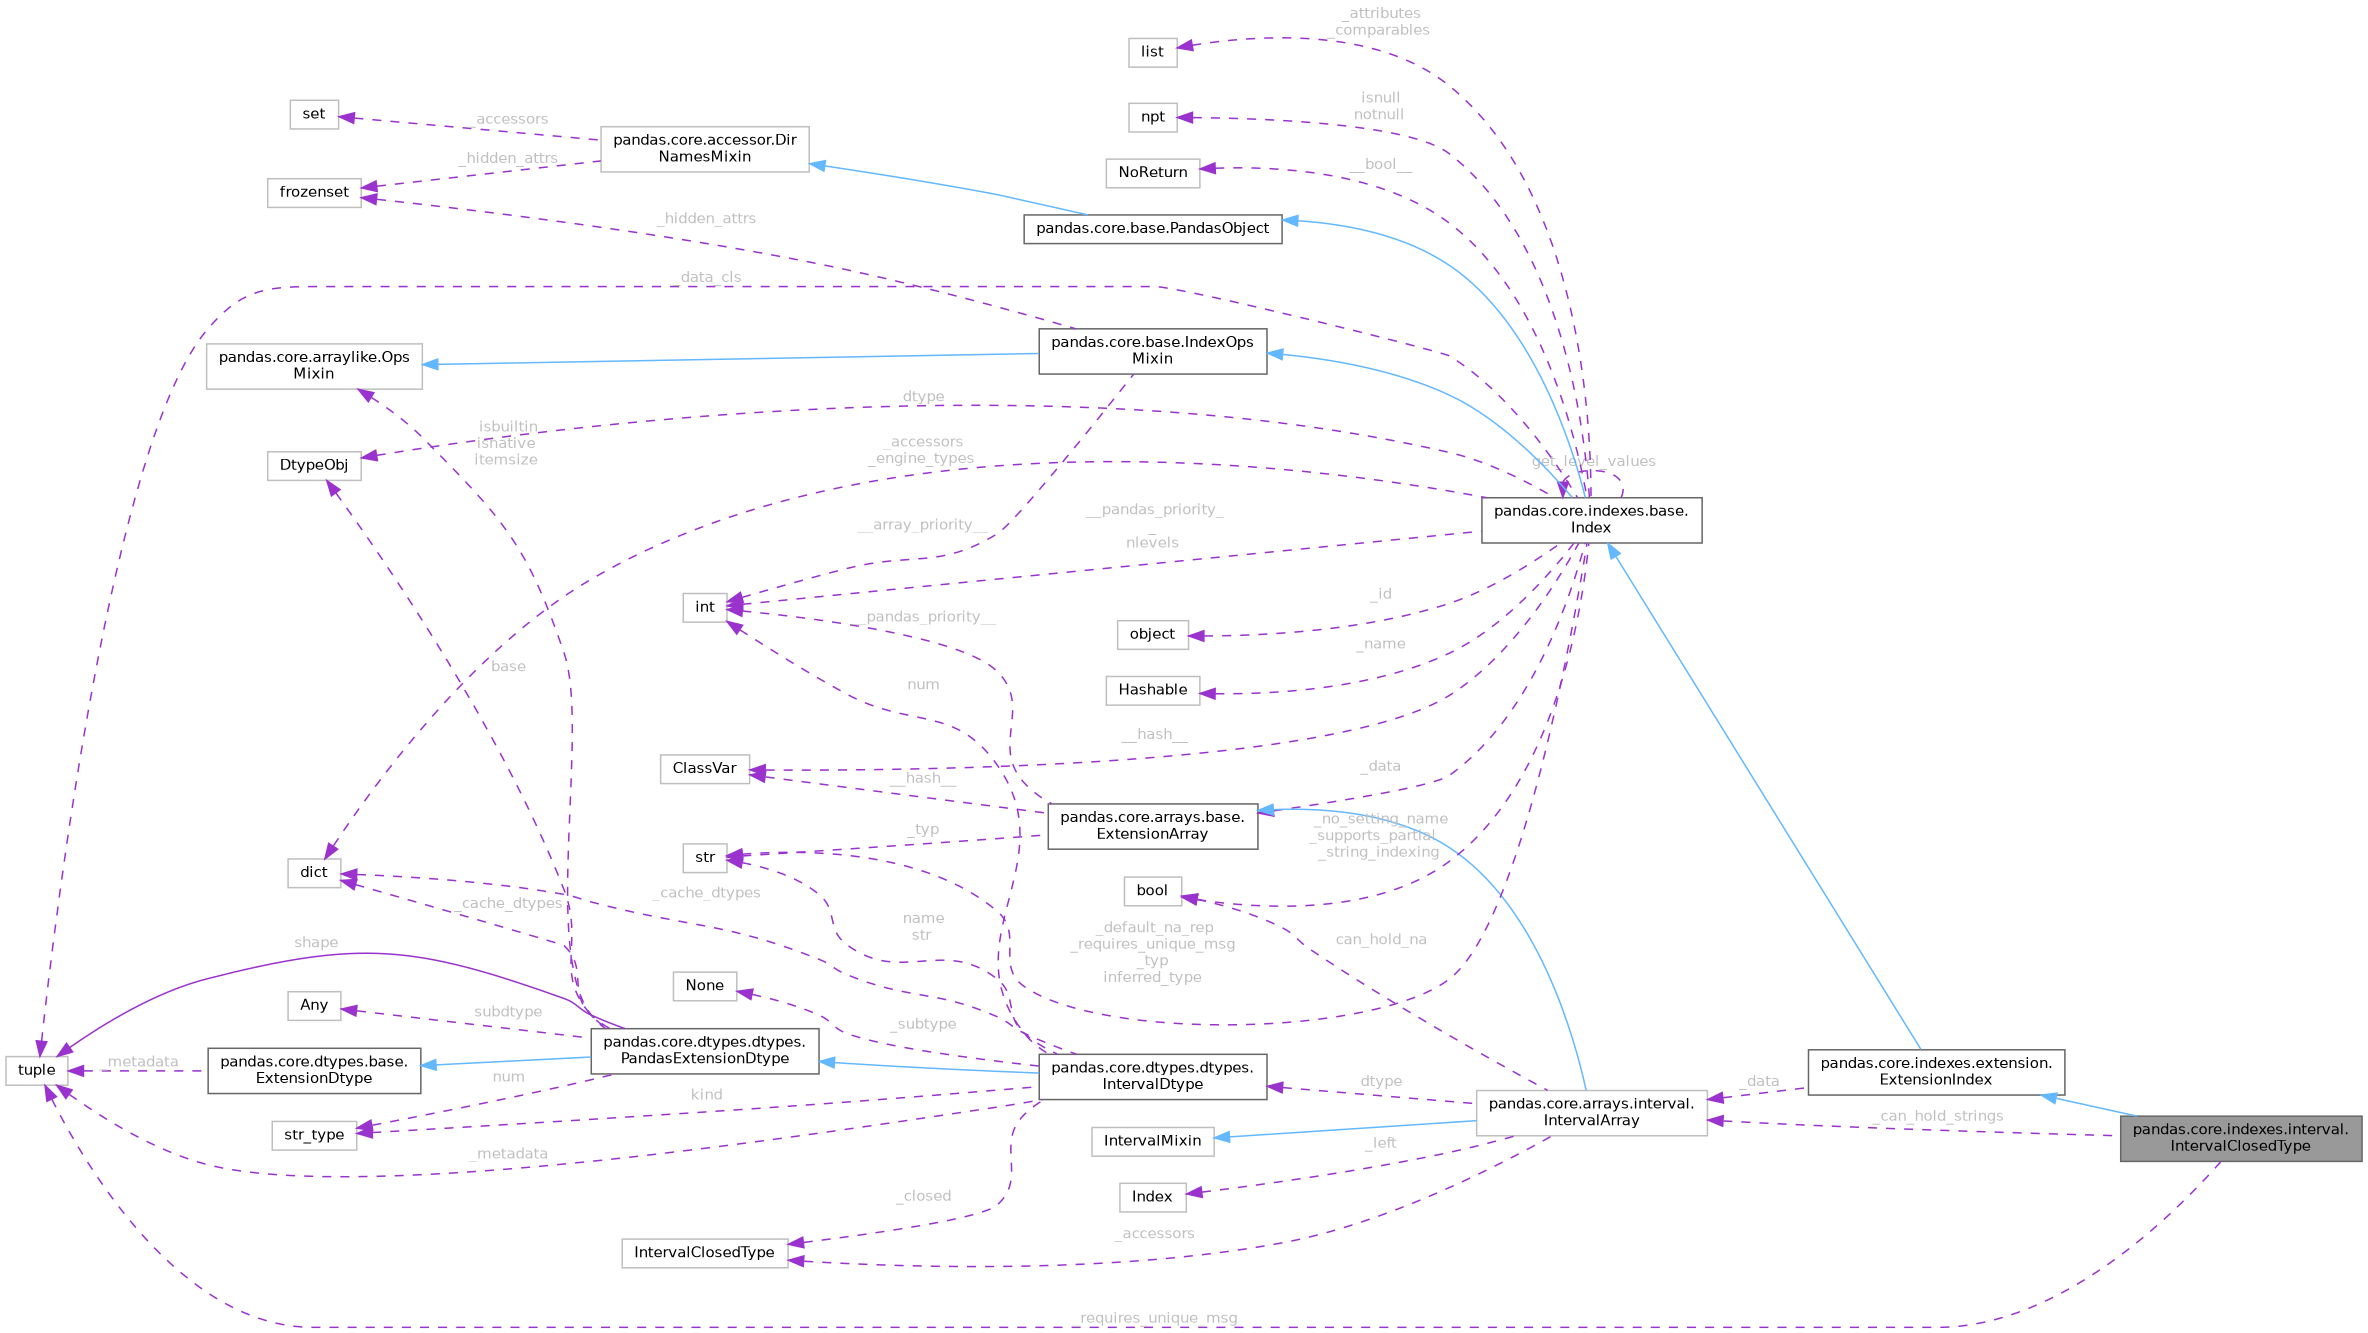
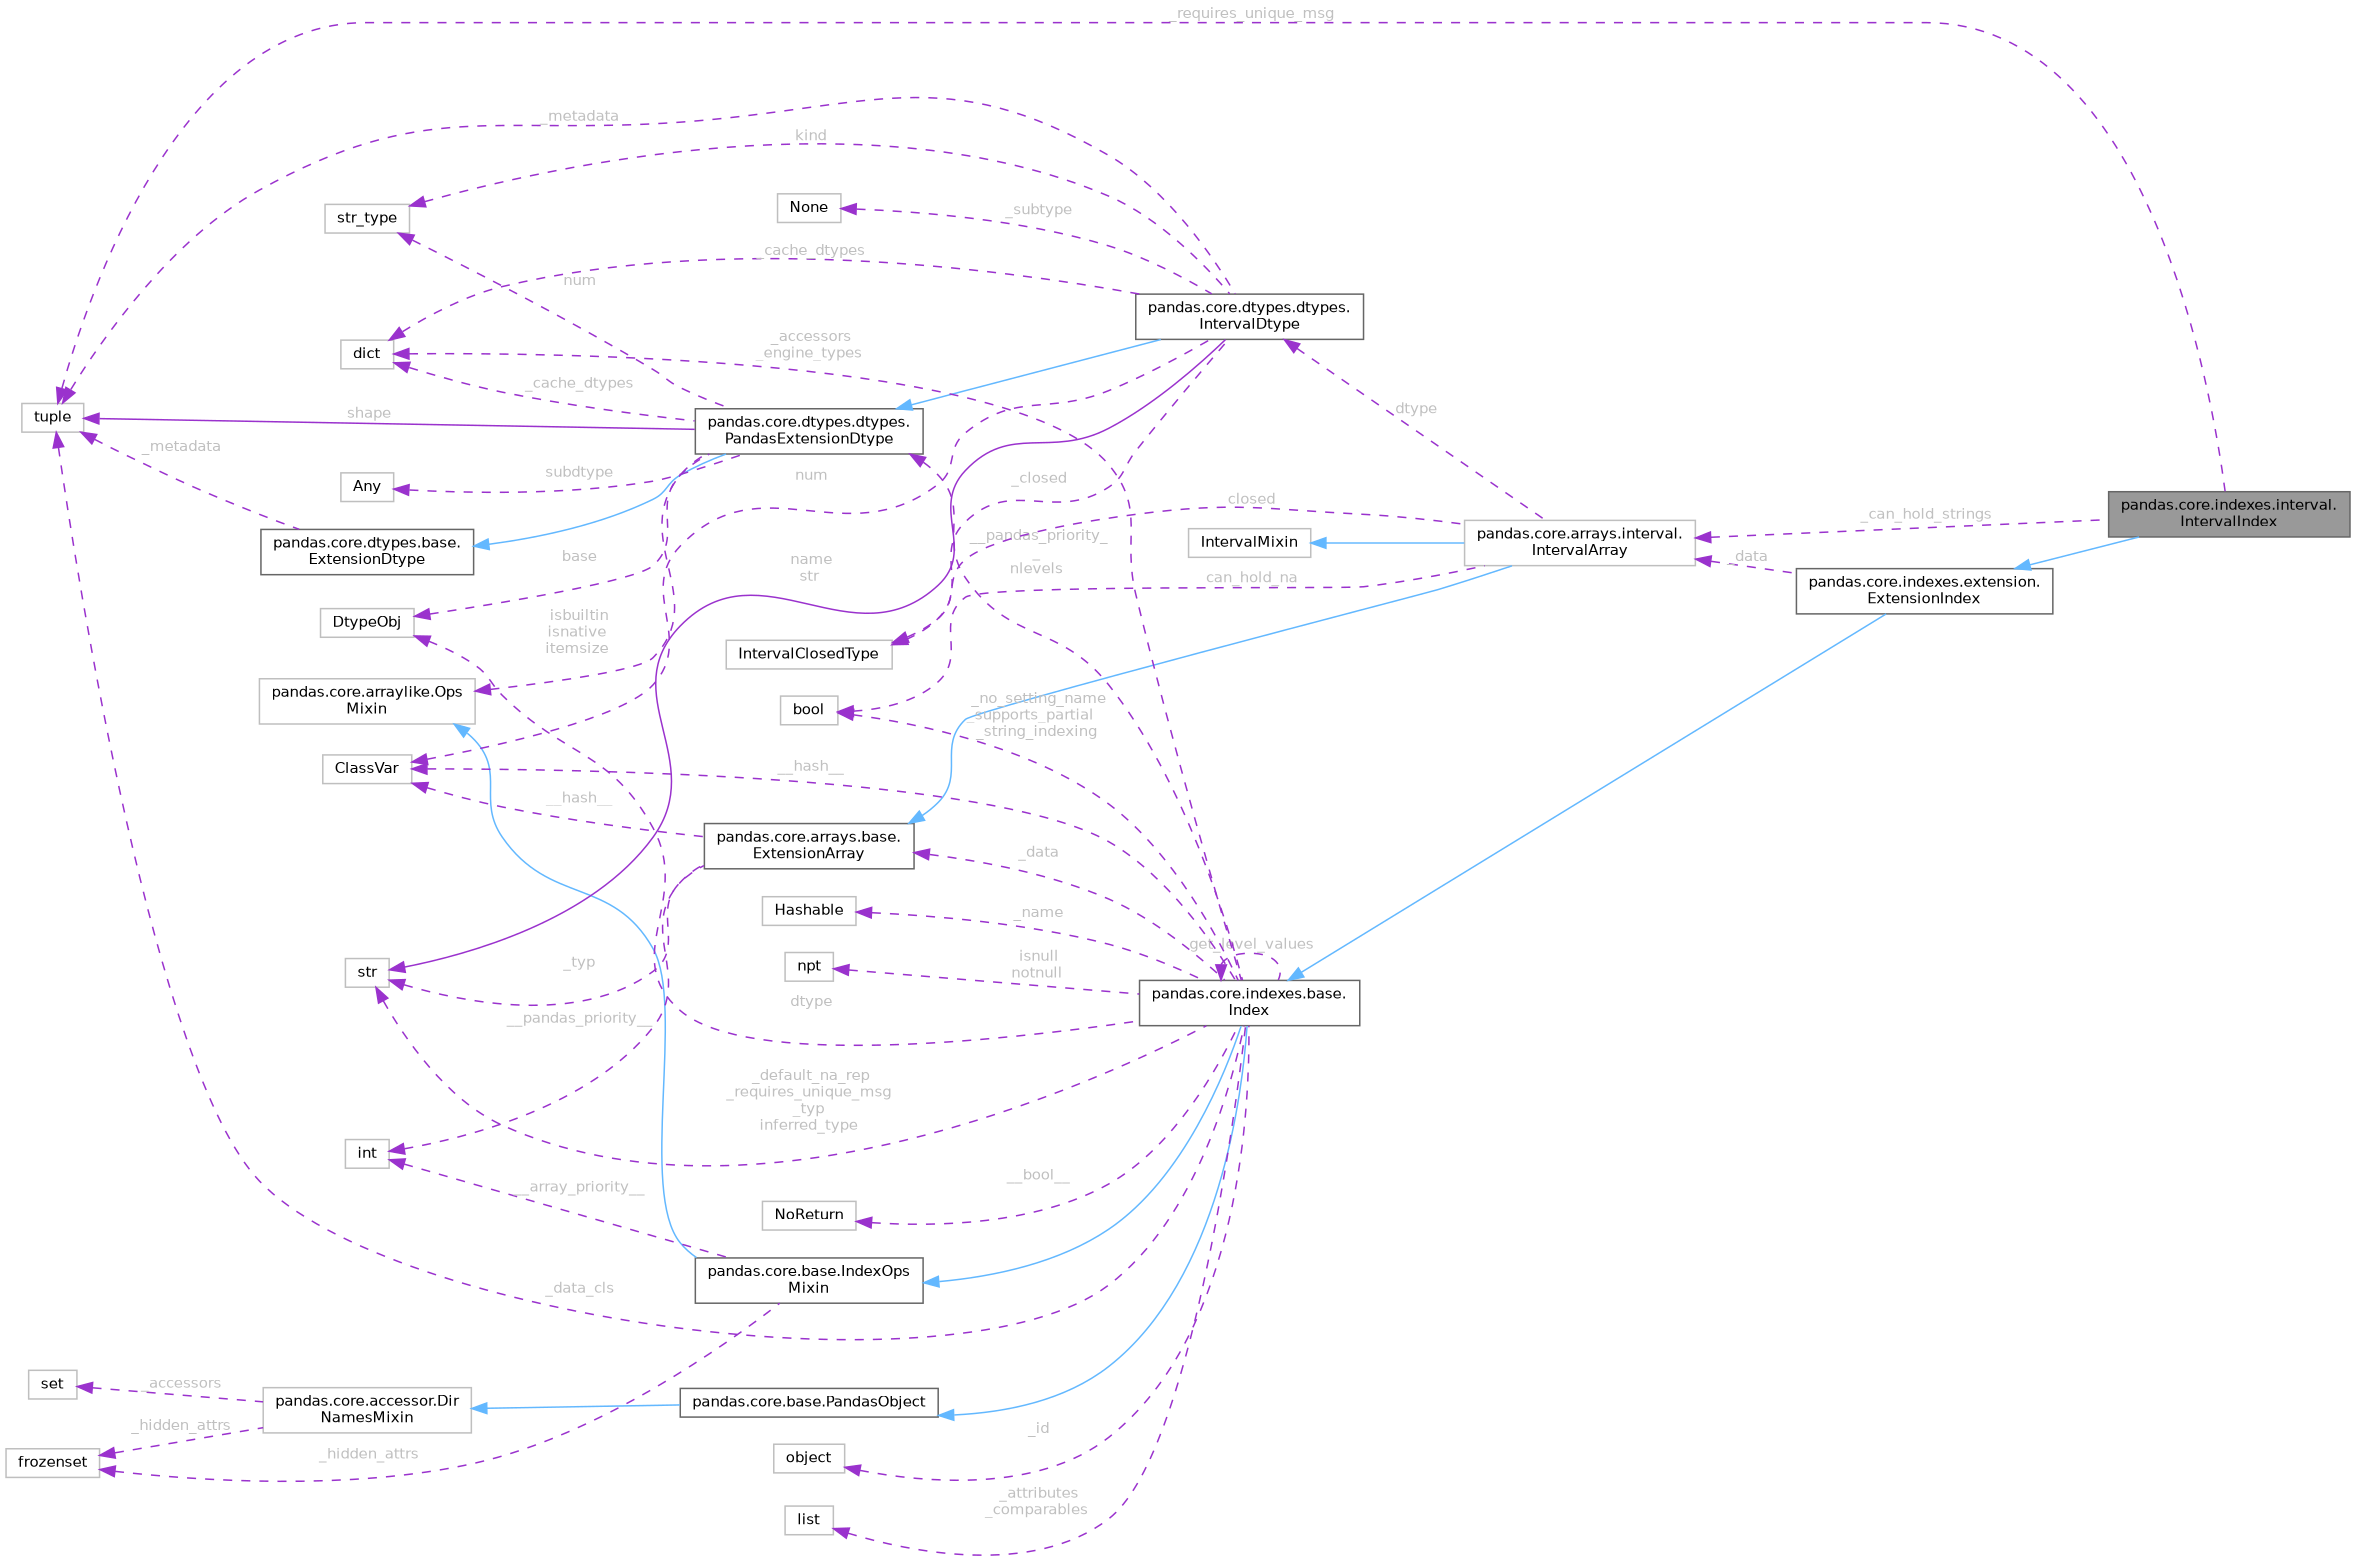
(1112, 568) -> (1113, 691)
(1008, 787) -> (776, 508)
(902, 962) -> (766, 597)
(2241, 1139) -> (2229, 514)
(1153, 1198) -> none
(1153, 1235) -> (1250, 500)
